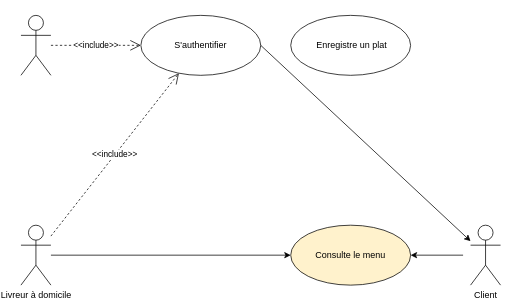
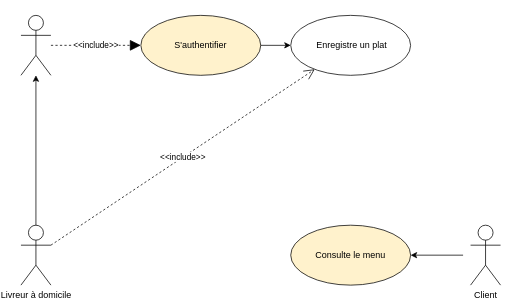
(133, 45) -> (129, 45)
(201, 45) -> (201, 45)
(364, 142) -> (273, 45)
(114, 156) -> (182, 158)
(284, 255) -> (36, 82)
